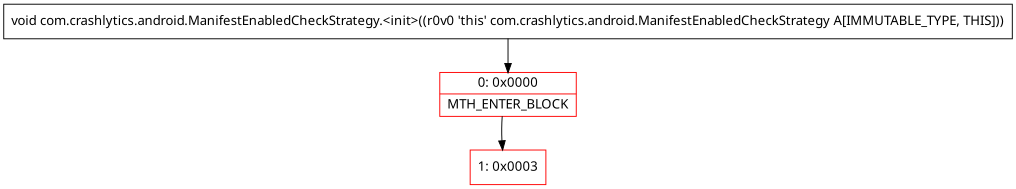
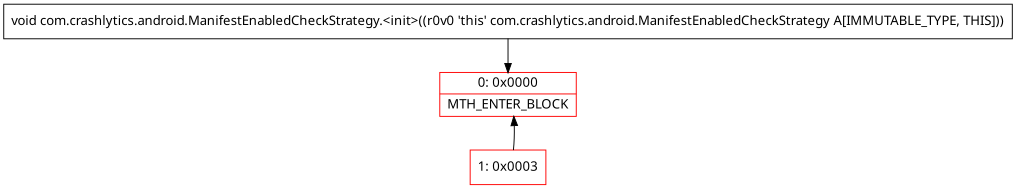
(502, 129) -> (514, 138)
